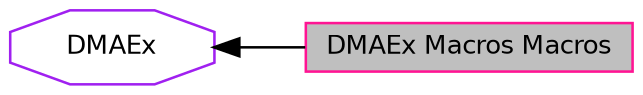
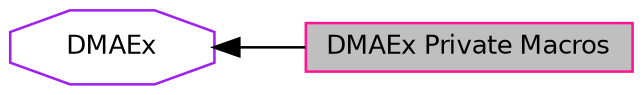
(469, 47) -> (469, 47)
